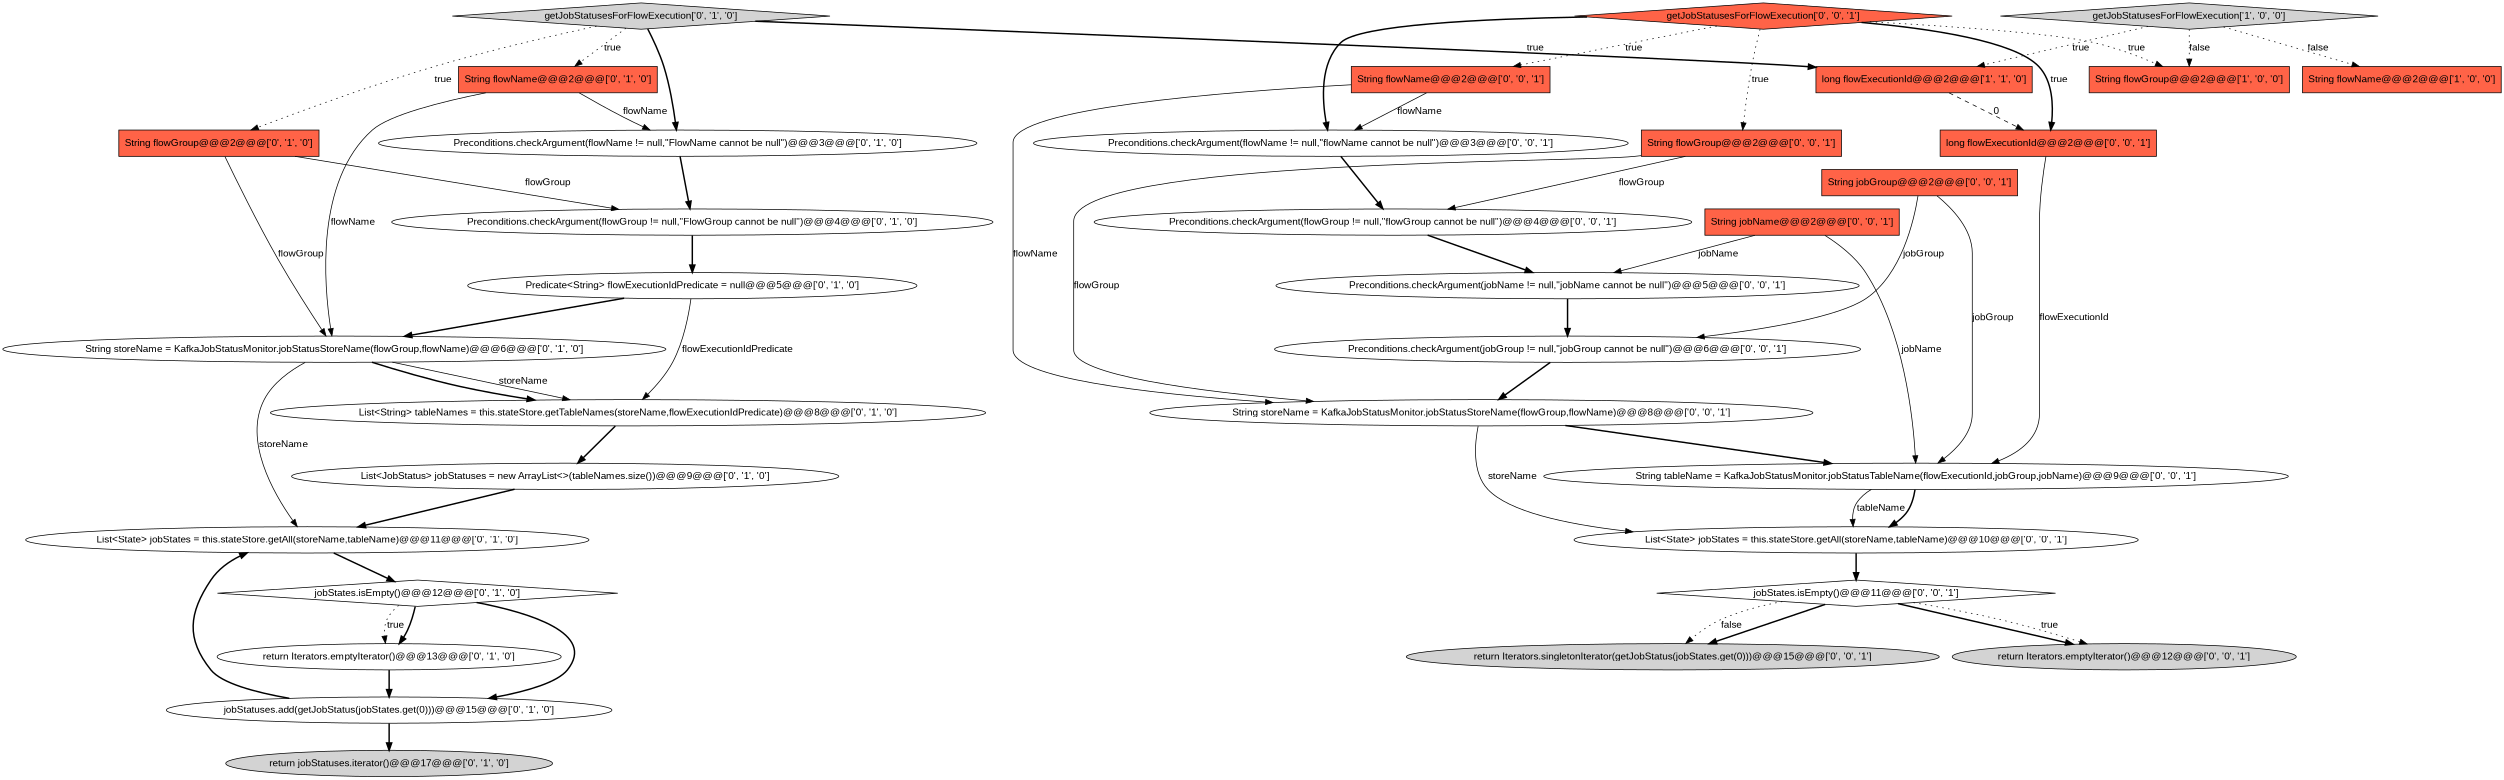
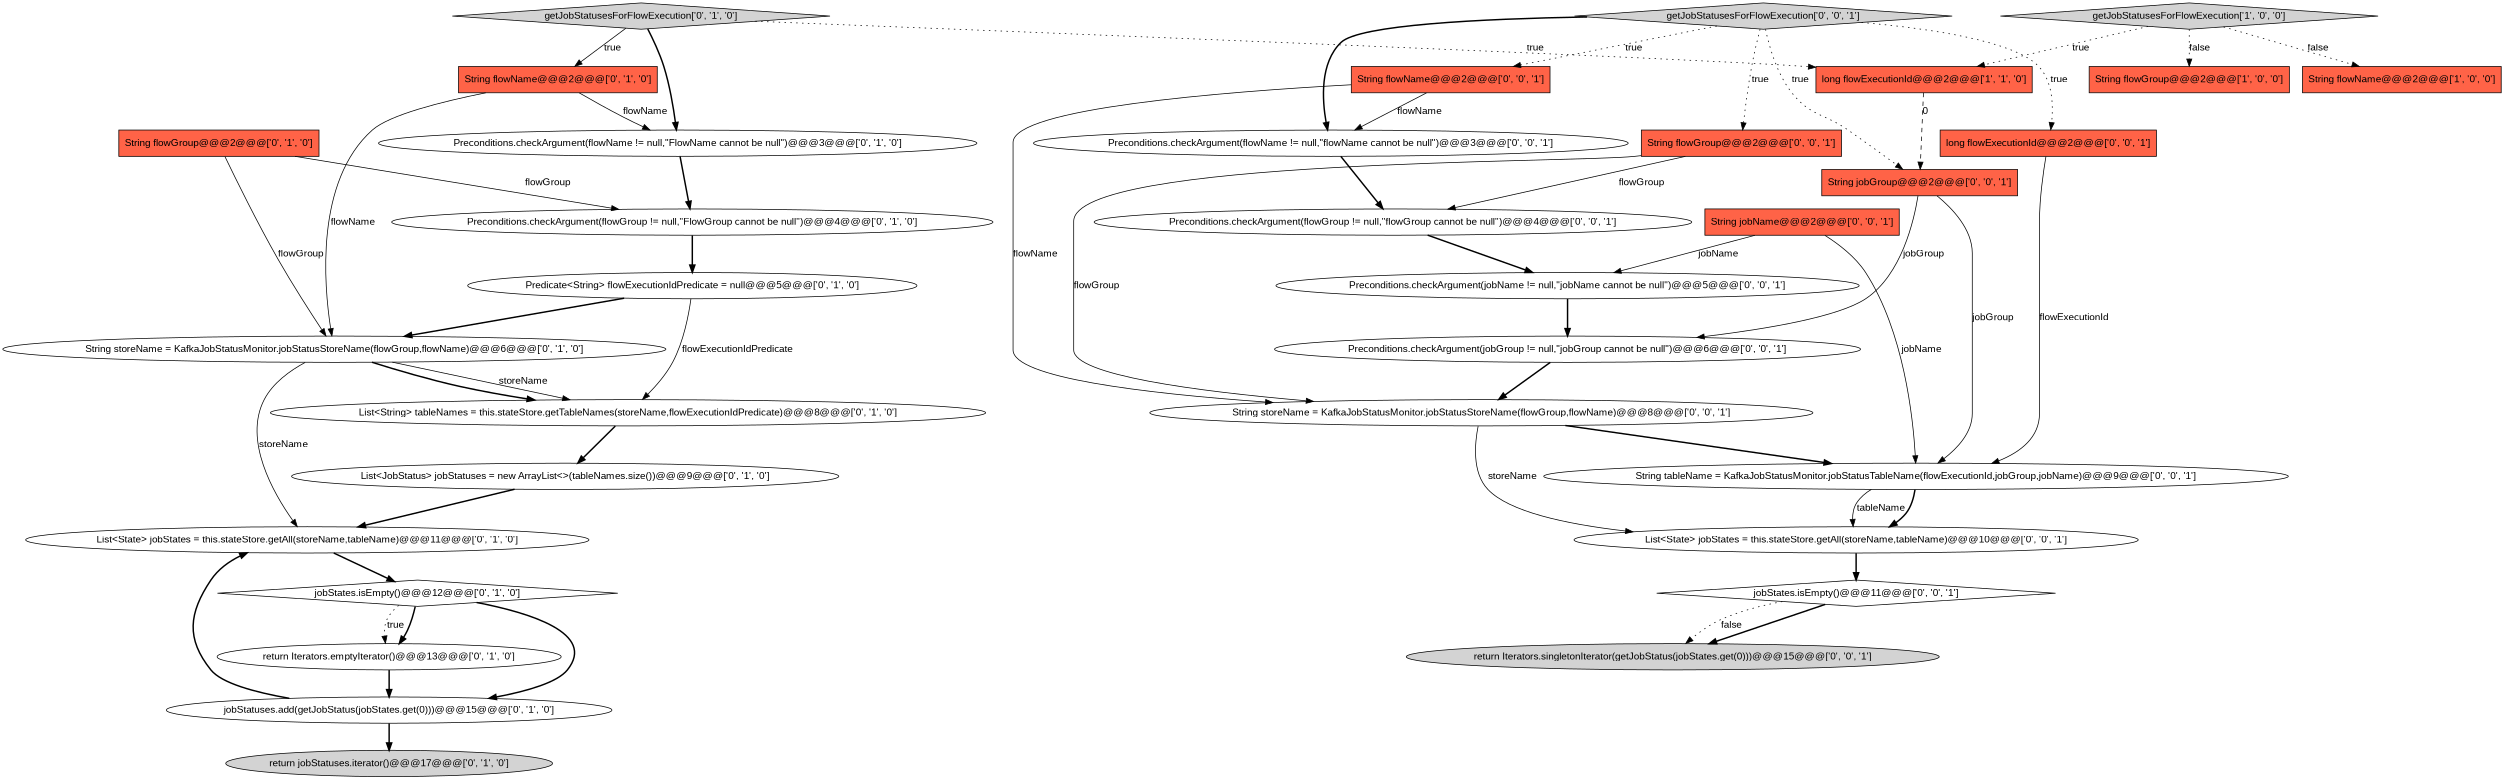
(1763, 16) -> (1763, 16)
(2015, 32) -> (1814, 112)
(1982, 41) -> (1982, 41)
(1282, 42) -> (1282, 42)
(603, 45) -> (603, 45)
(425, 69) -> none
(1983, 110) -> (1922, 127)
(2124, 657) -> none
